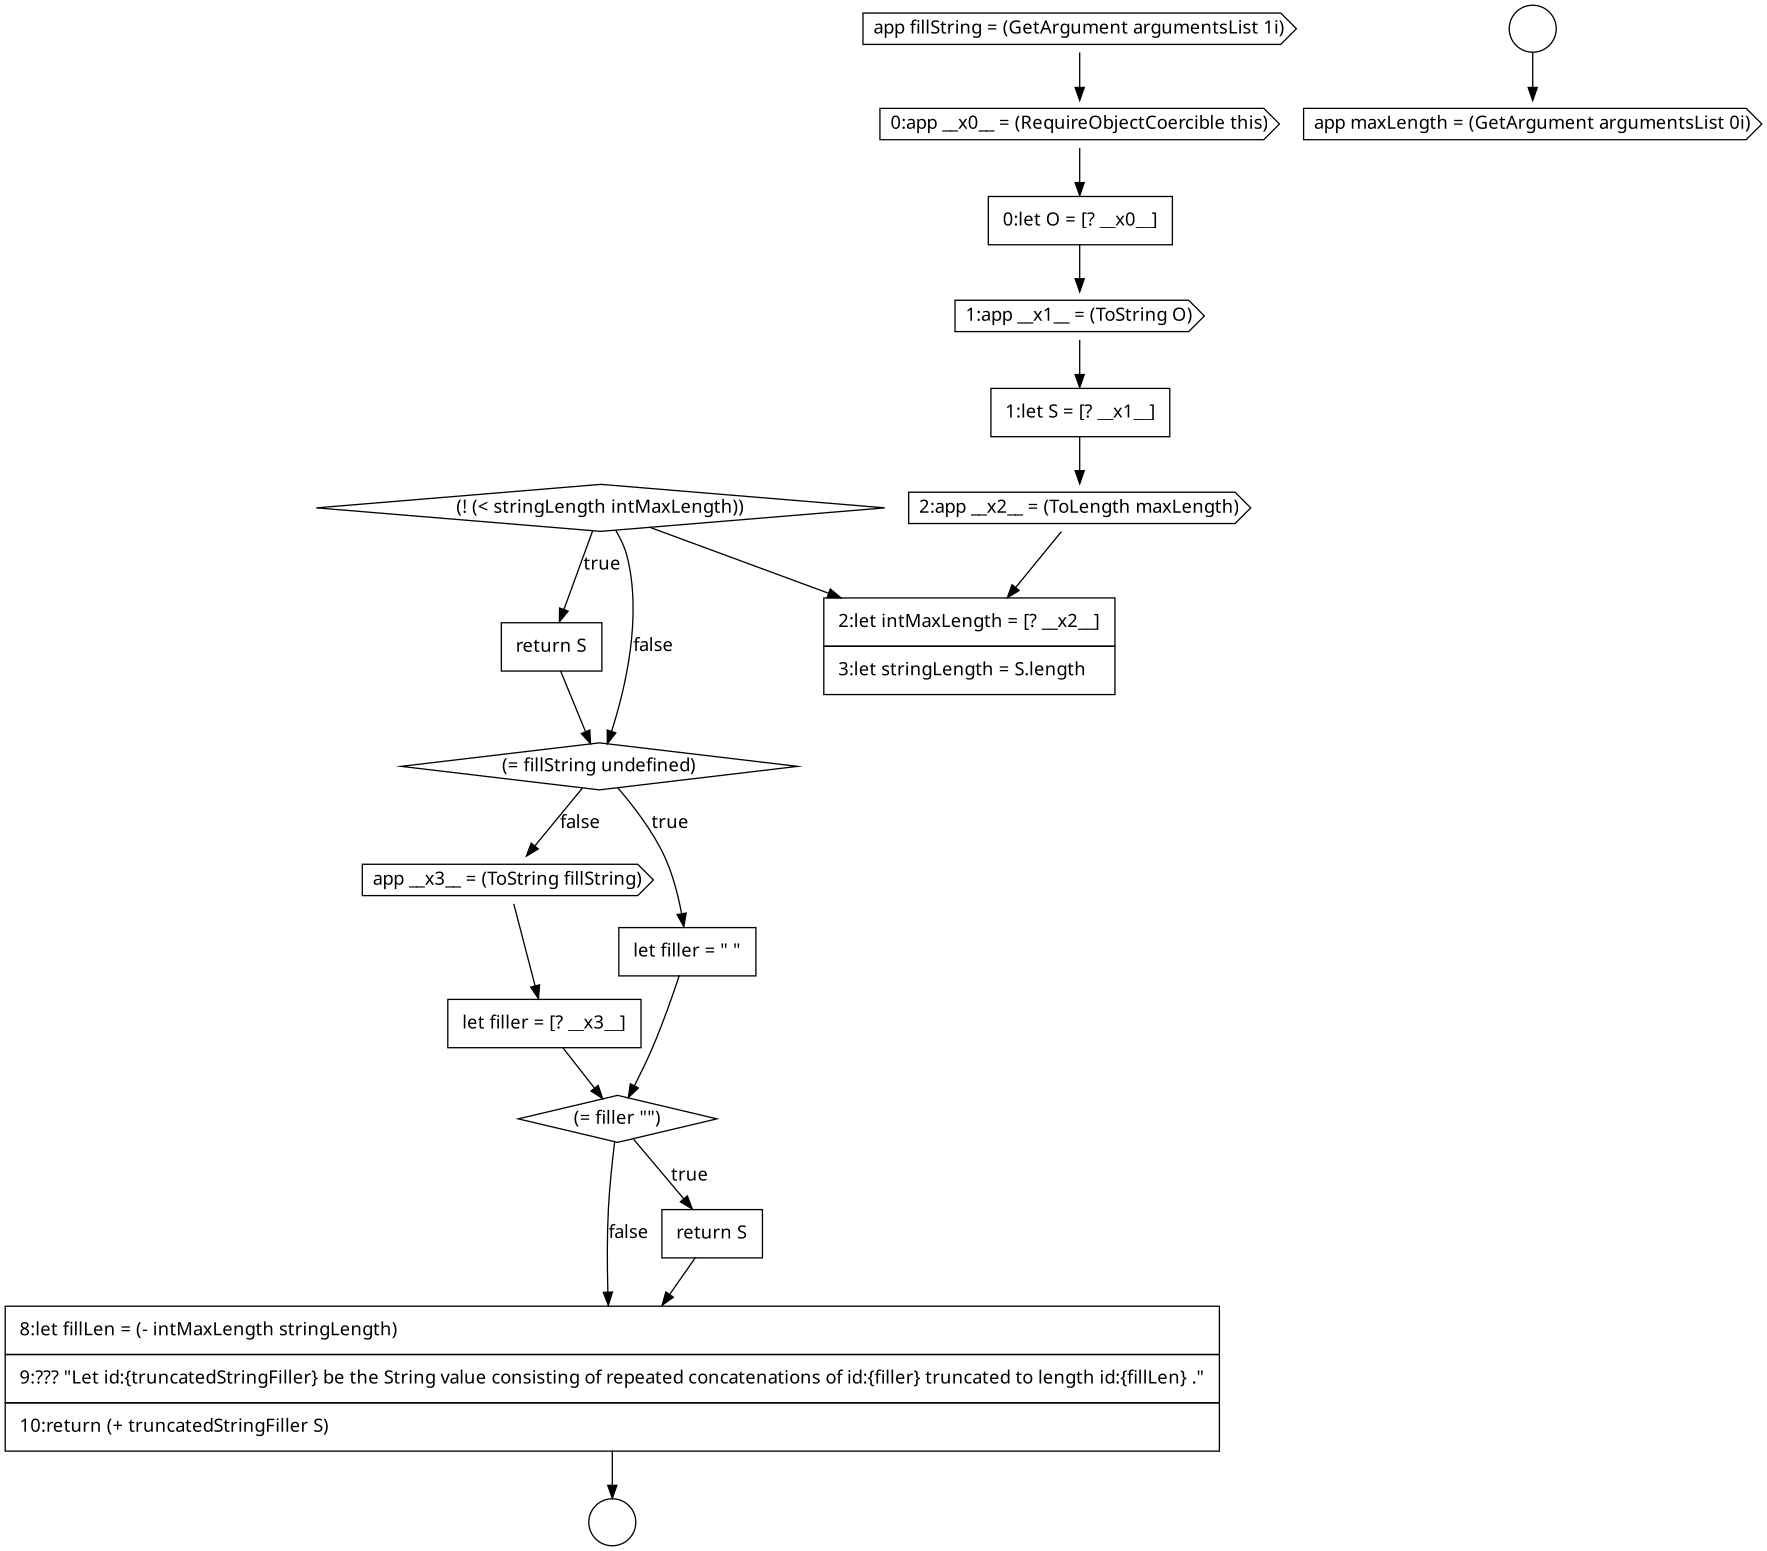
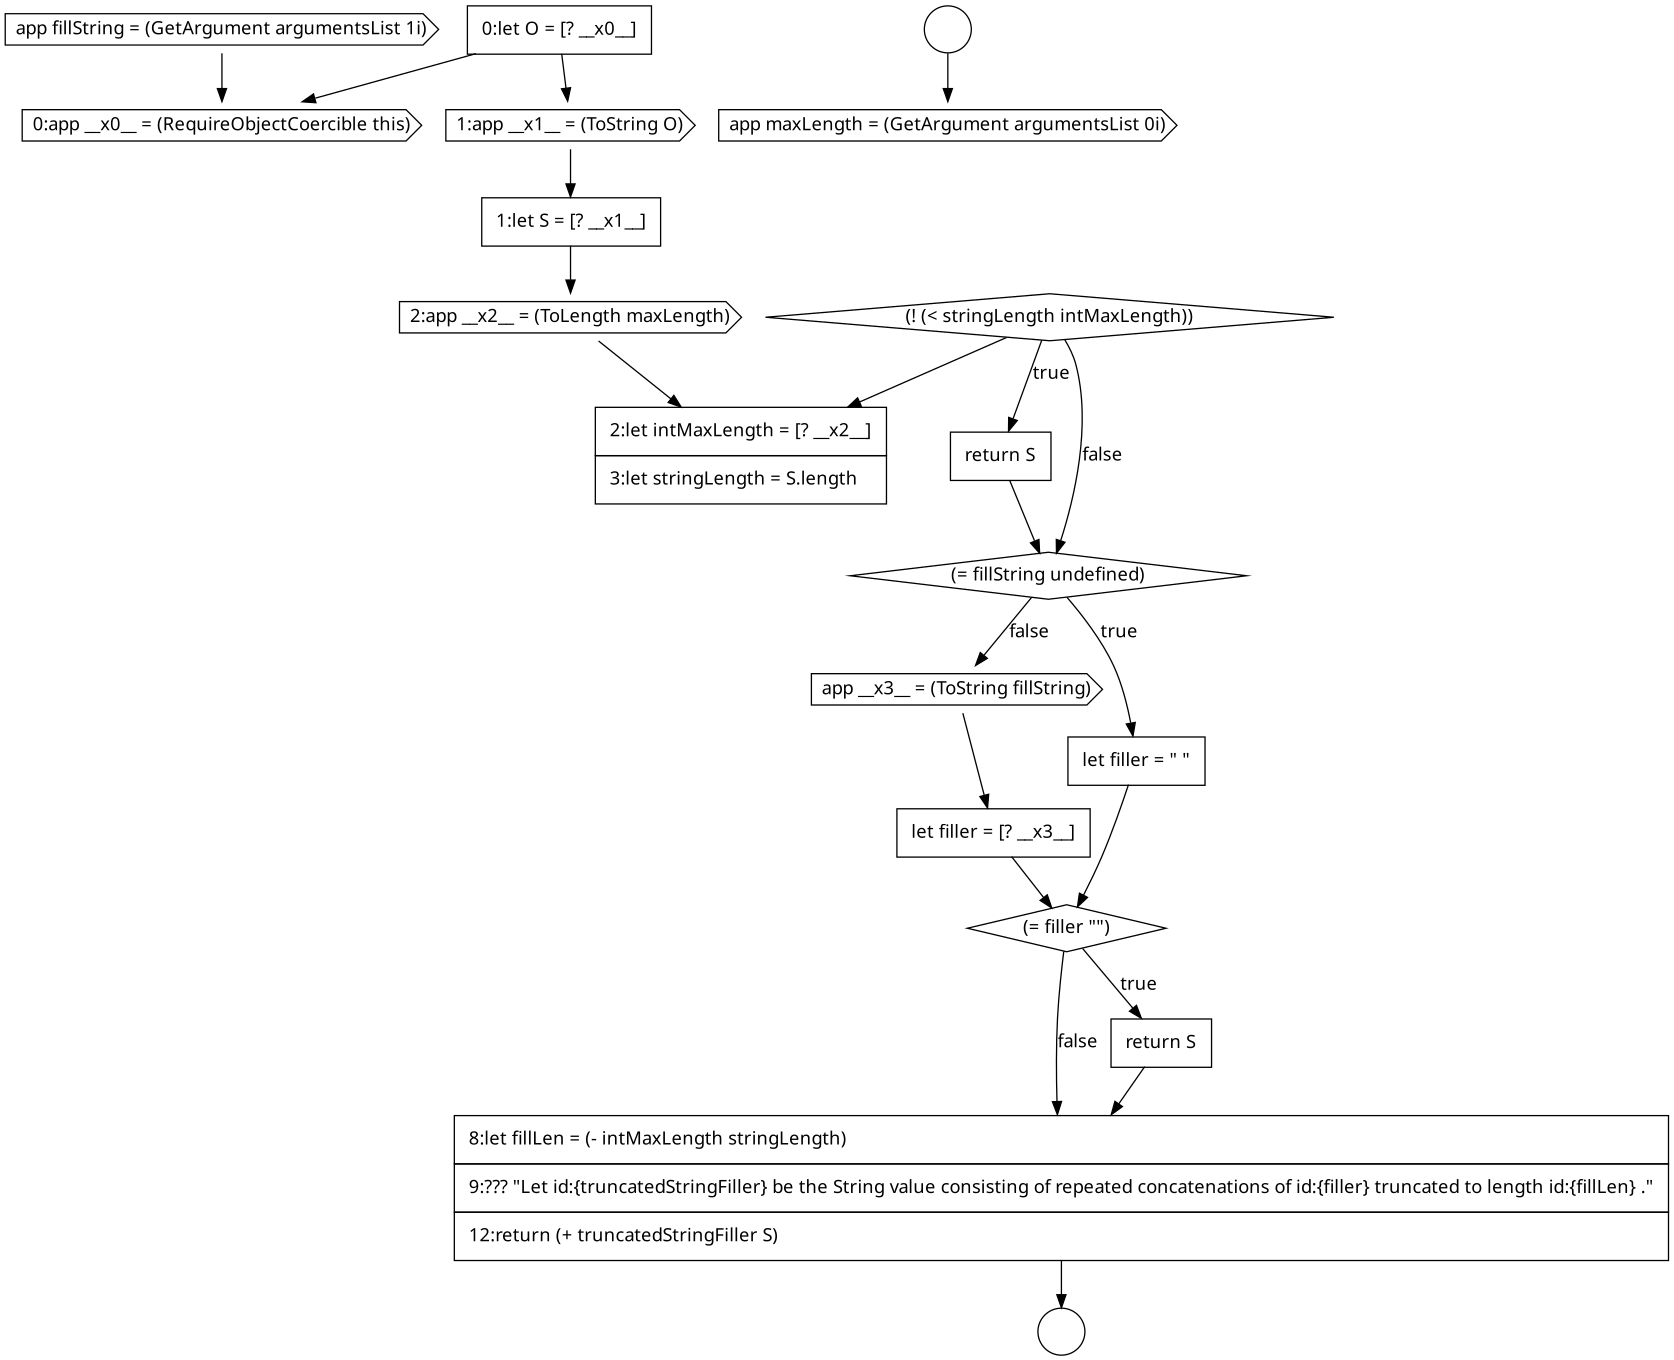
(1080, 165) -> (396, 76)
(175, 1426) -> (624, 1236)
